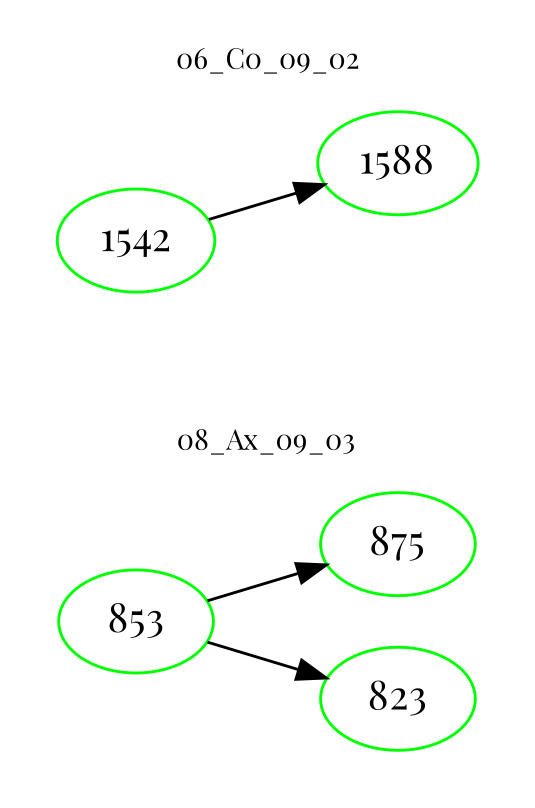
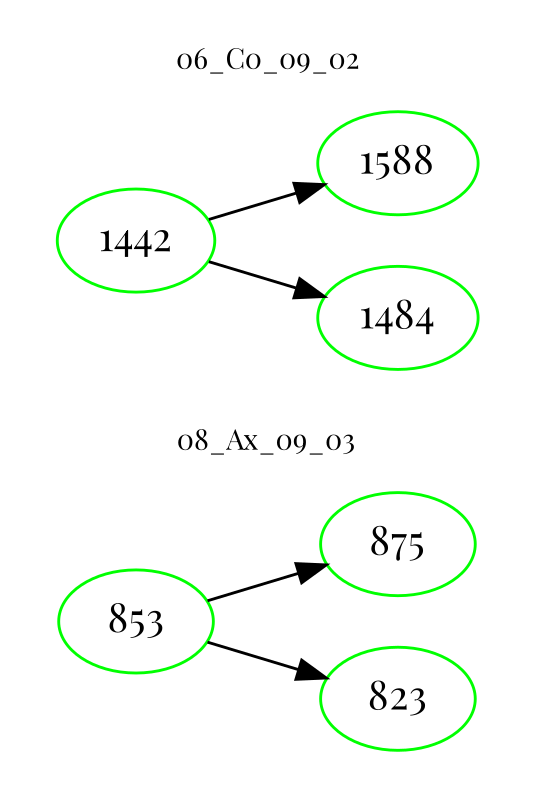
(136, 241) -> (136, 241)
none -> (398, 318)
